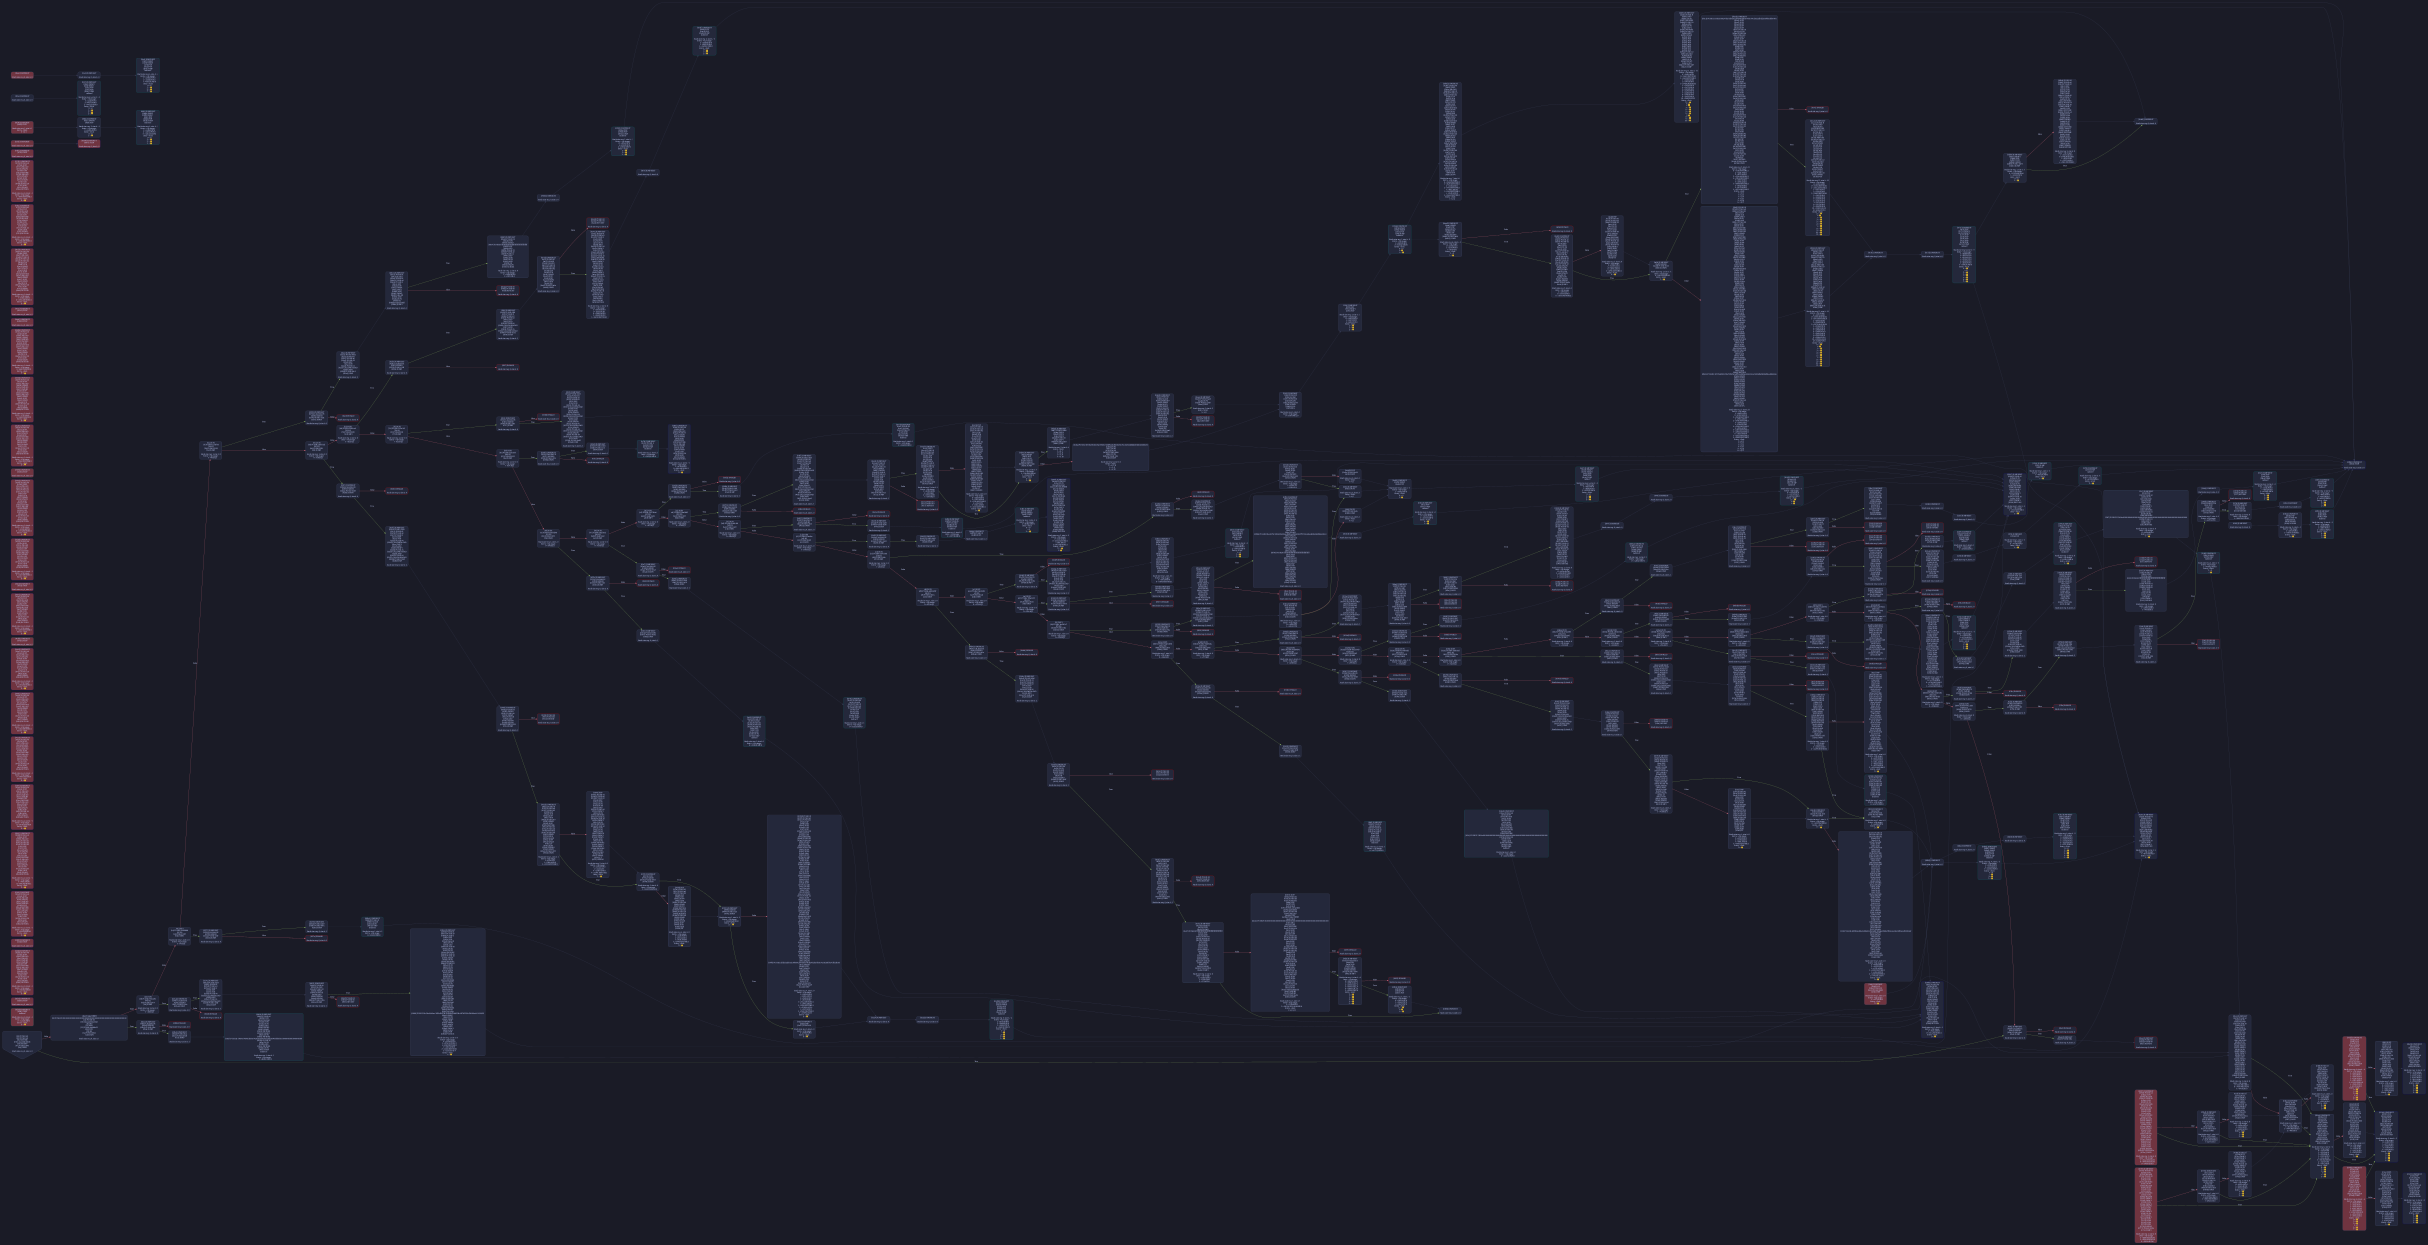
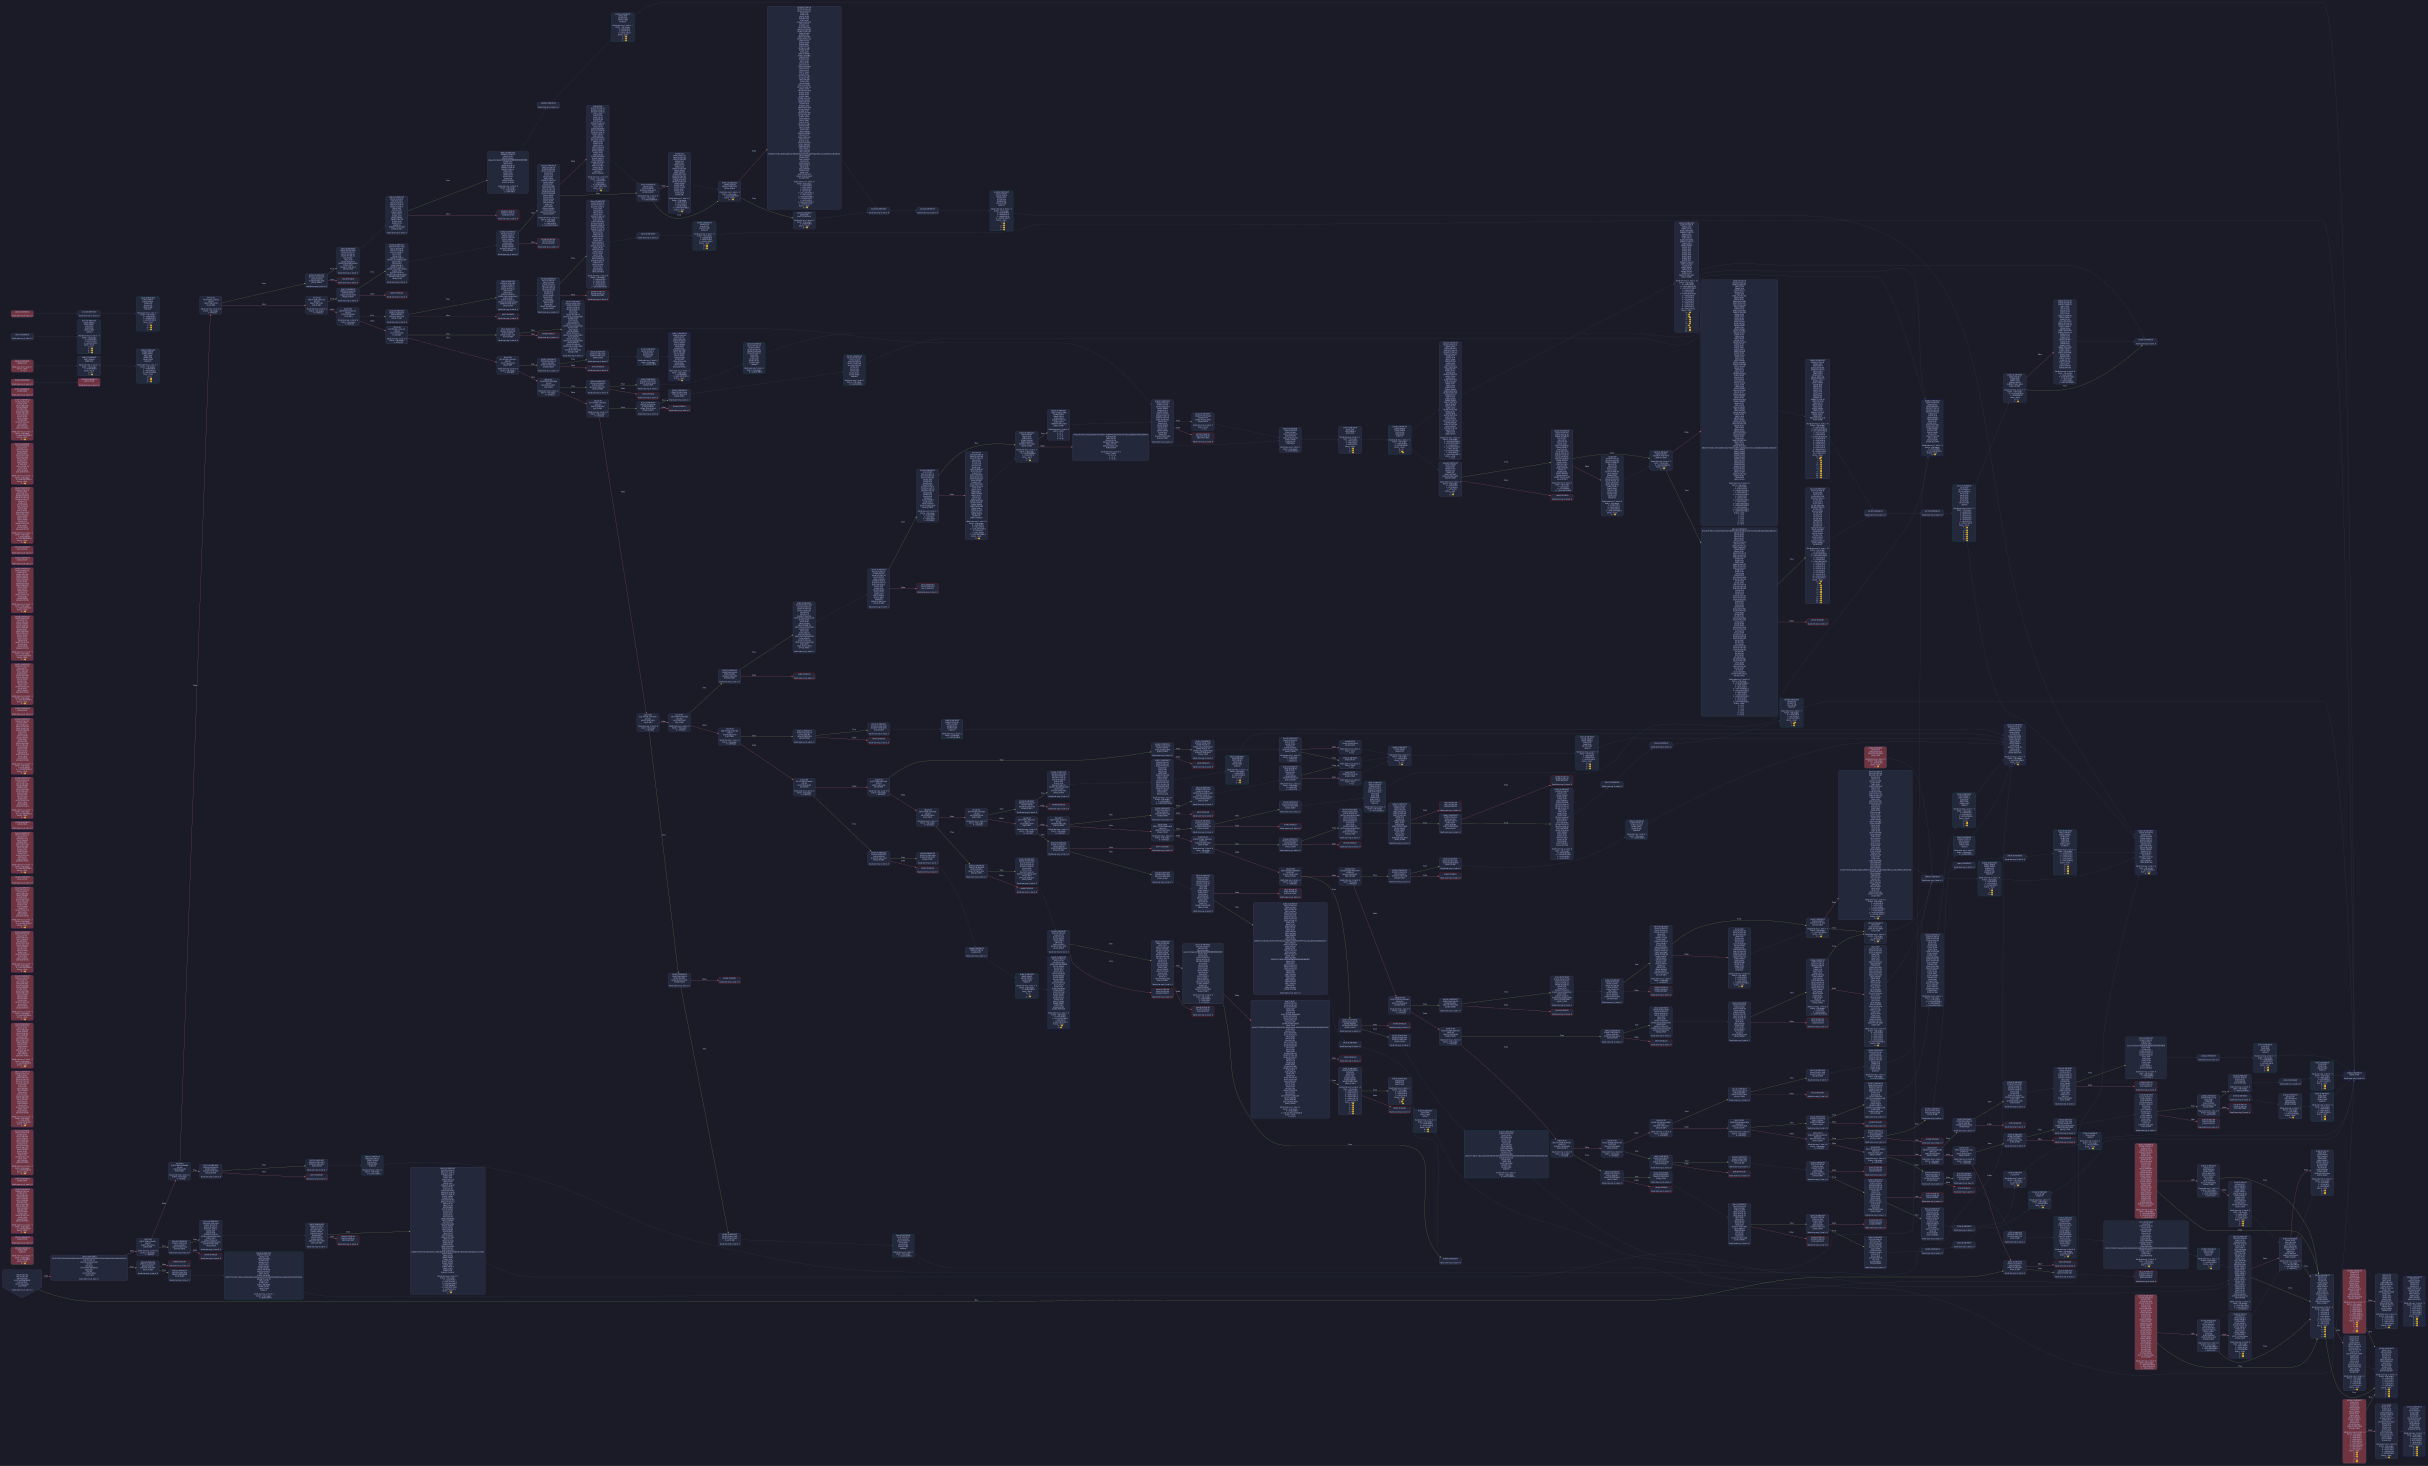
none -> (928, 870)
